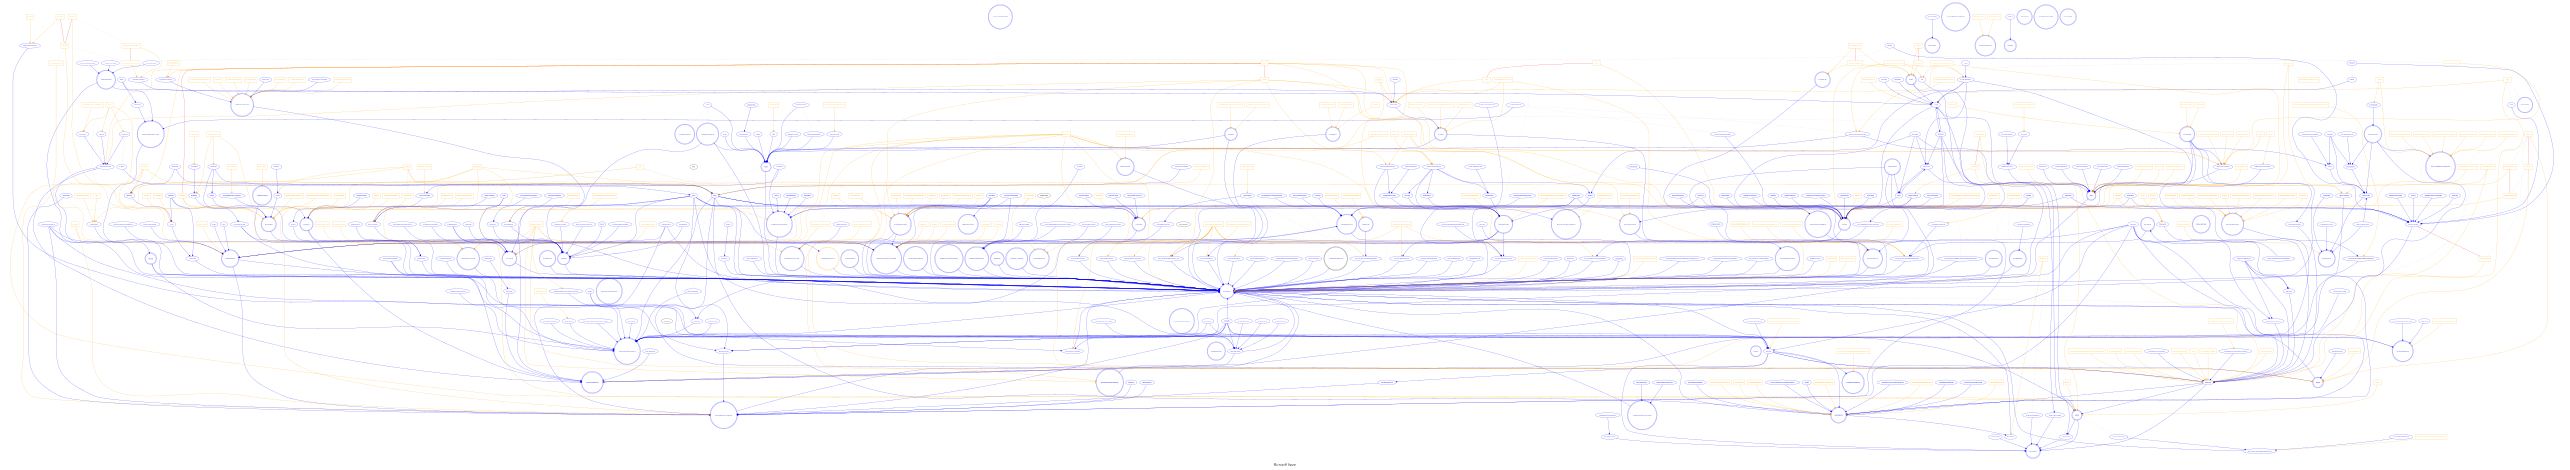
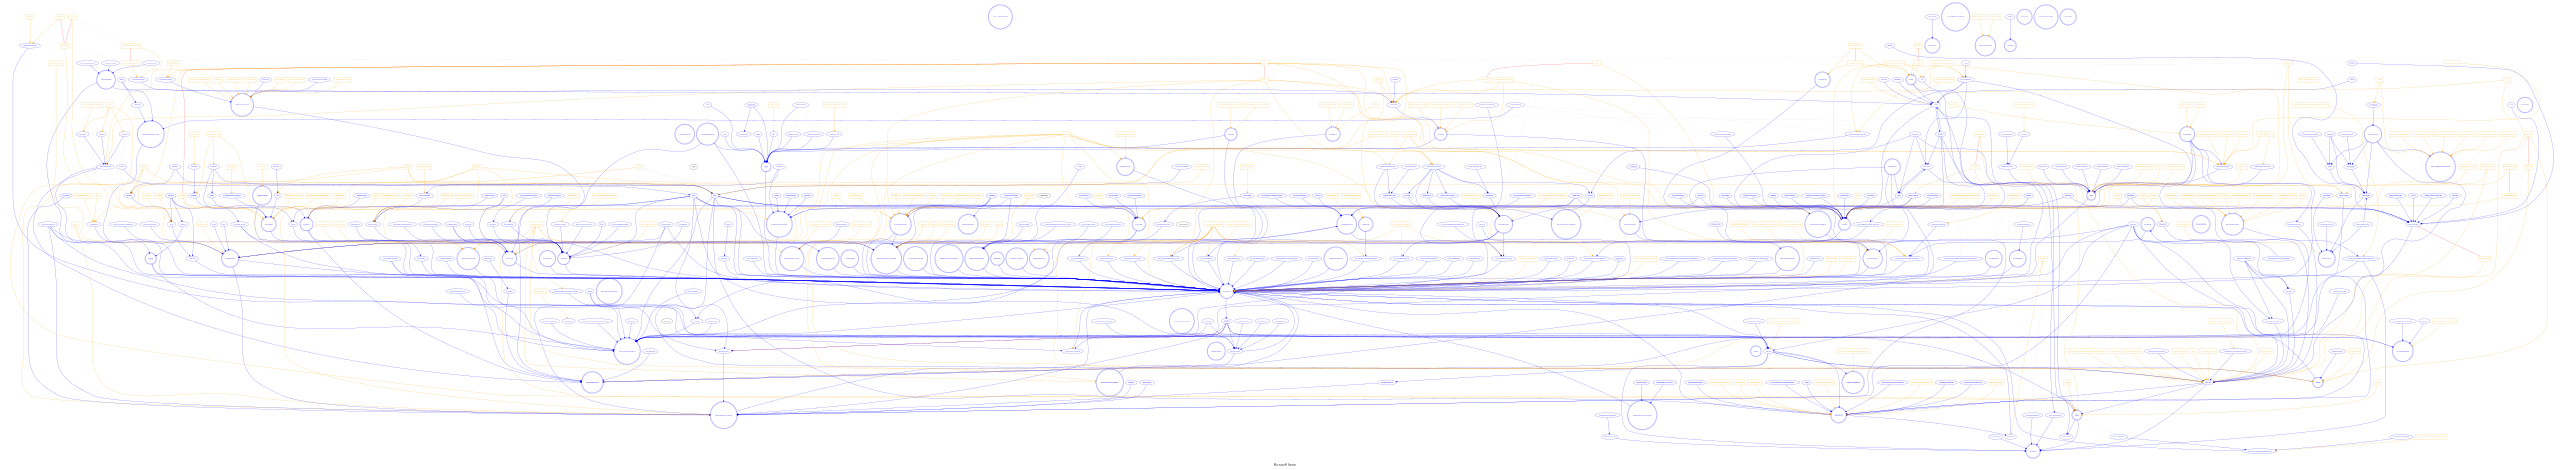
(753, 148) -> (766, 132)
(2094, 150) -> (2347, 150)
none -> (1447, 196)
none -> (183, 224)
(288, 239) -> (259, 207)
(828, 259) -> (828, 259)
(1336, 259) -> (1336, 259)
(2361, 259) -> (2361, 259)
(1228, 309) -> (1226, 307)
(588, 340) -> (902, 302)
(982, 341) -> (982, 341)
(2051, 443) -> (2294, 433)
